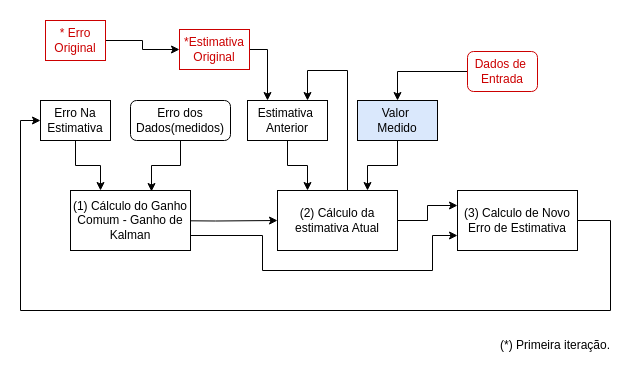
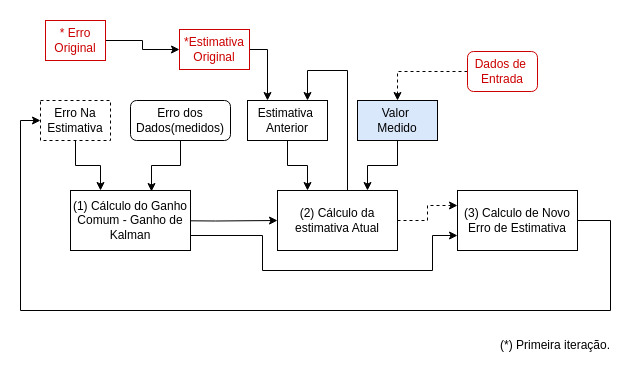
(422, 72) -> (422, 72)
(76, 121) -> (76, 121)
(428, 218) -> (428, 218)
